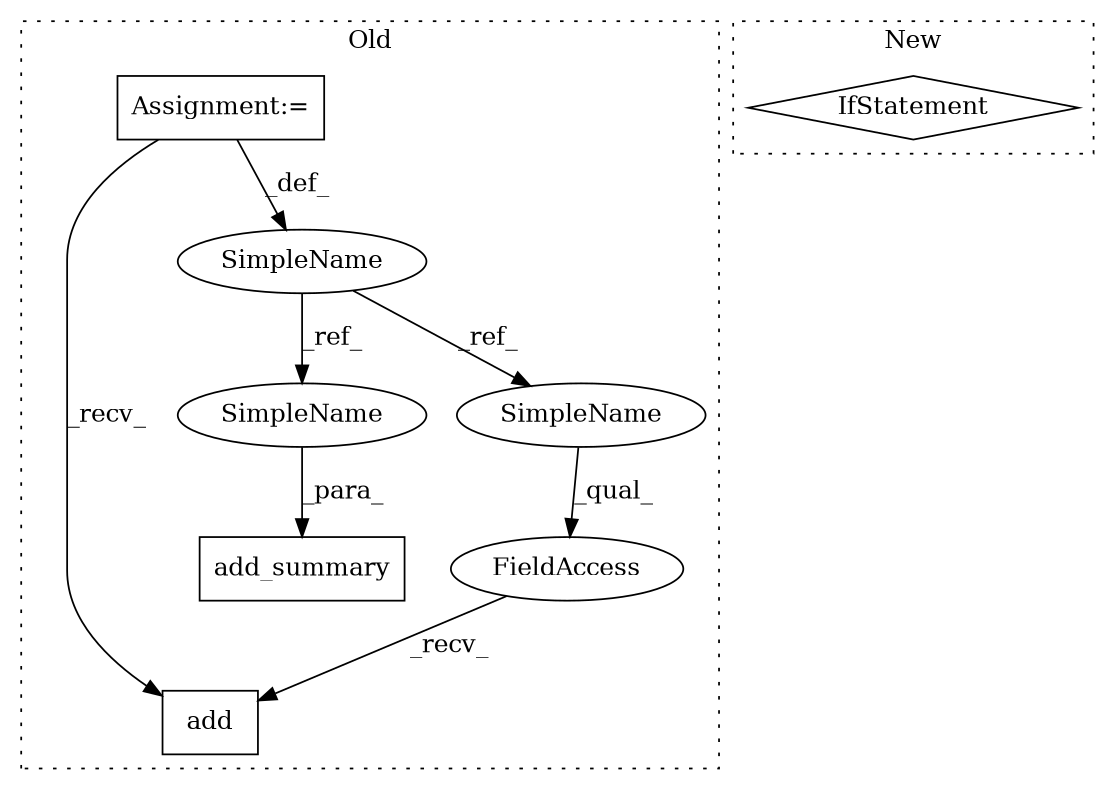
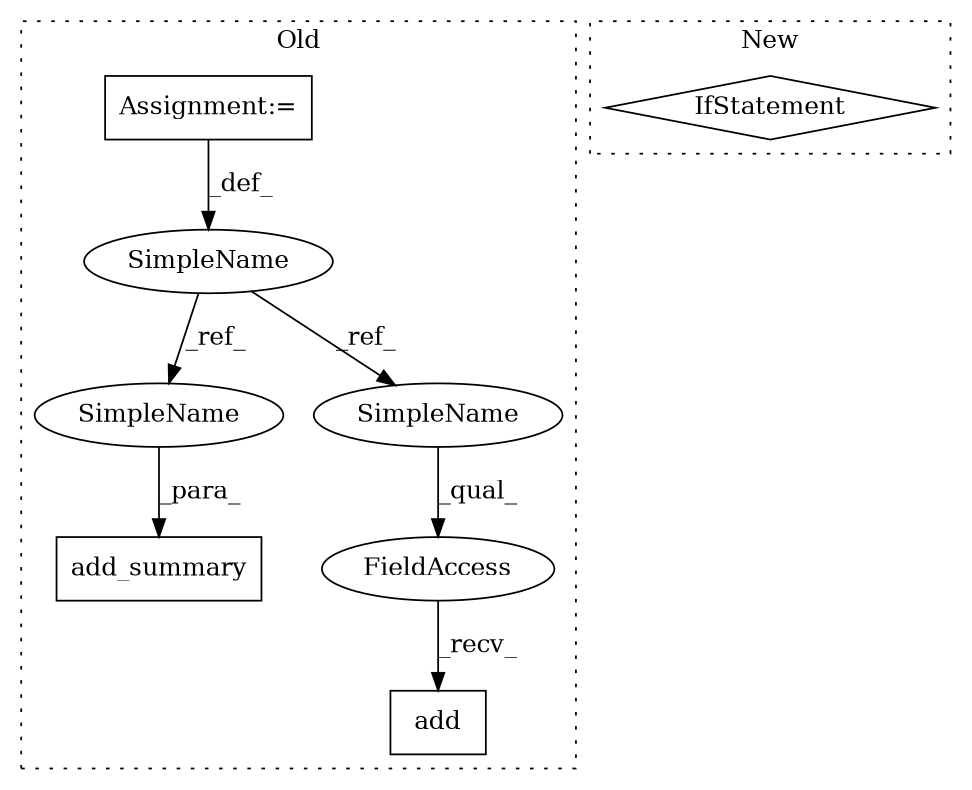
(67, 409) -> none
